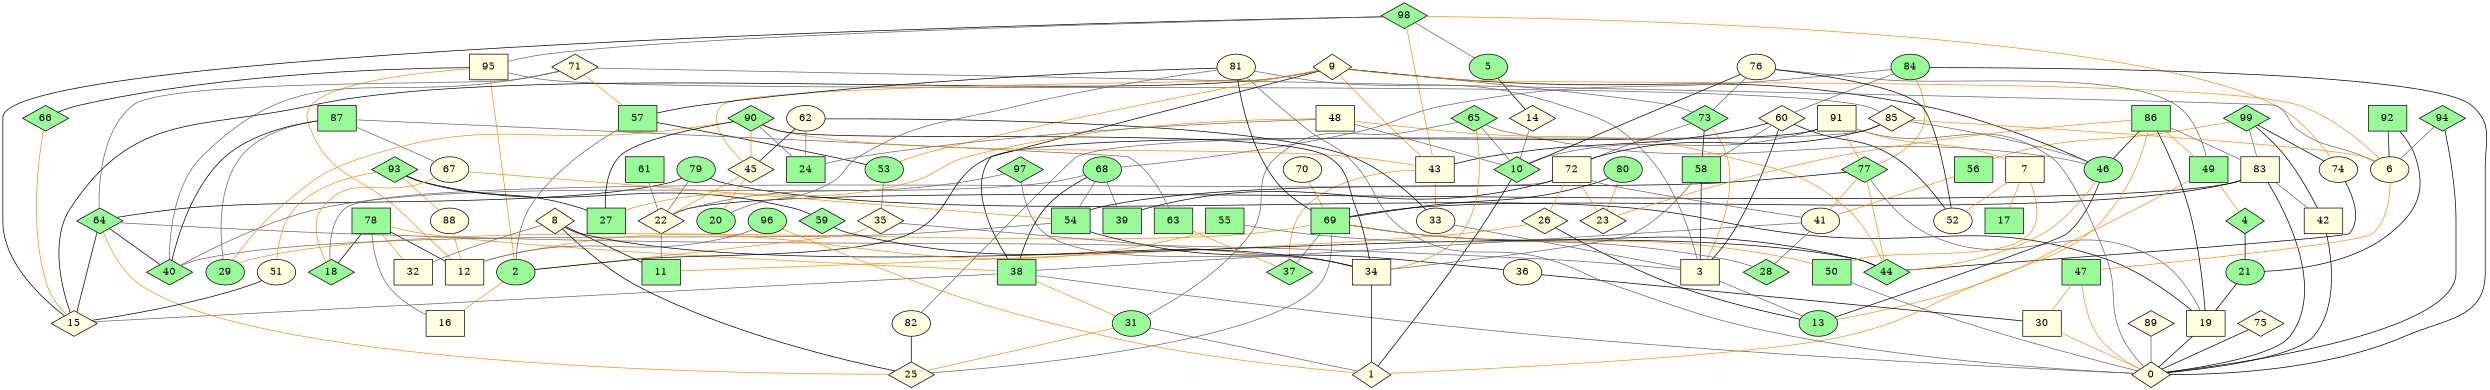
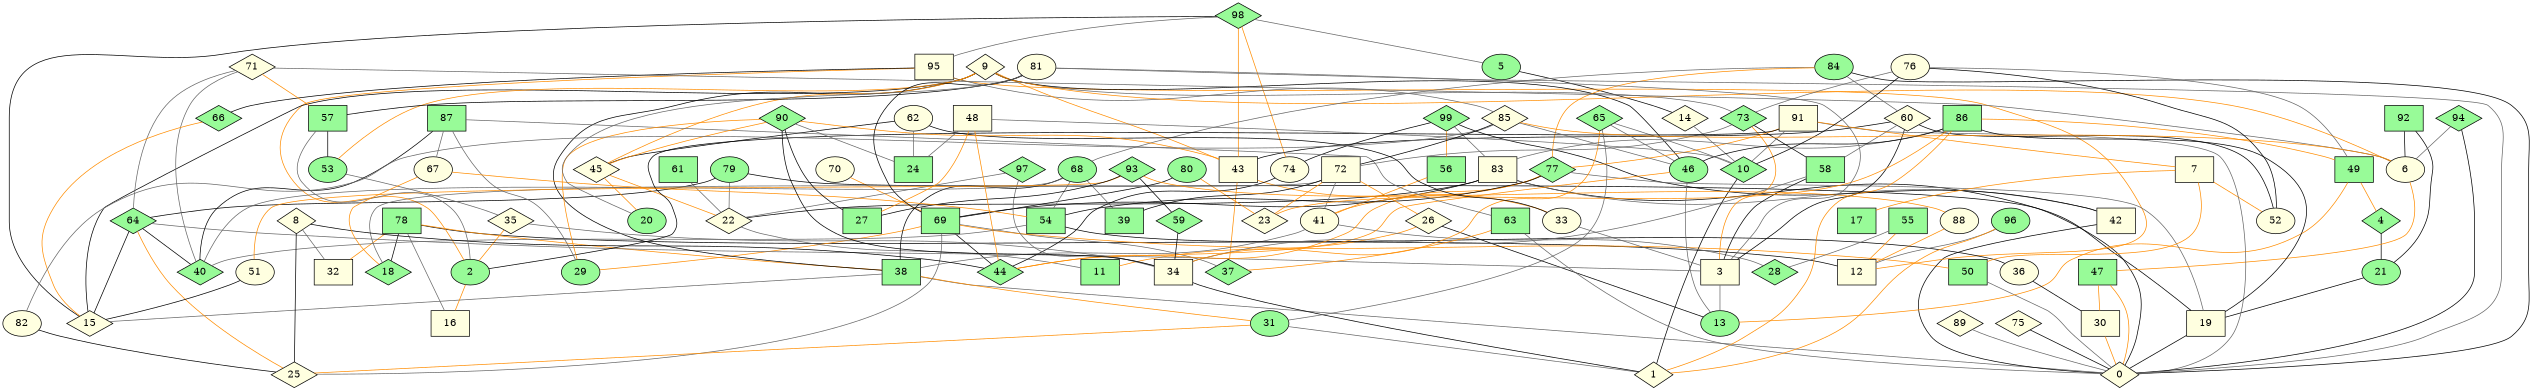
(604, 245) -> none
(1973, 270) -> (1686, 243)
none -> (1798, 355)
